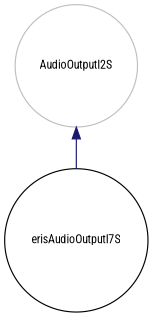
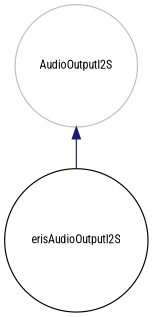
(76, 240) -> (76, 240)
